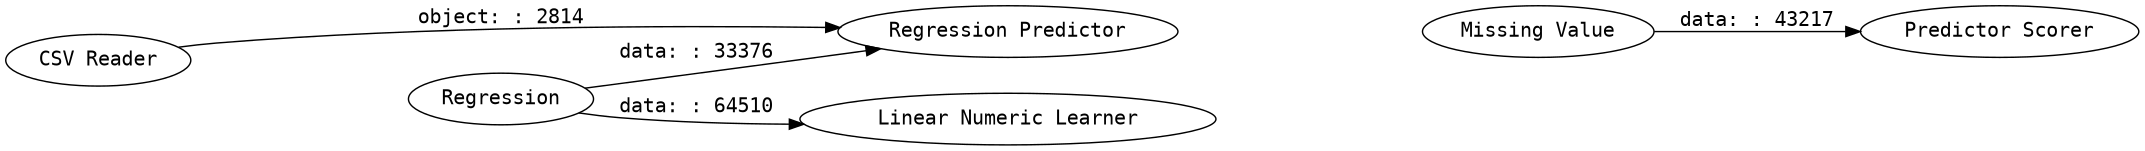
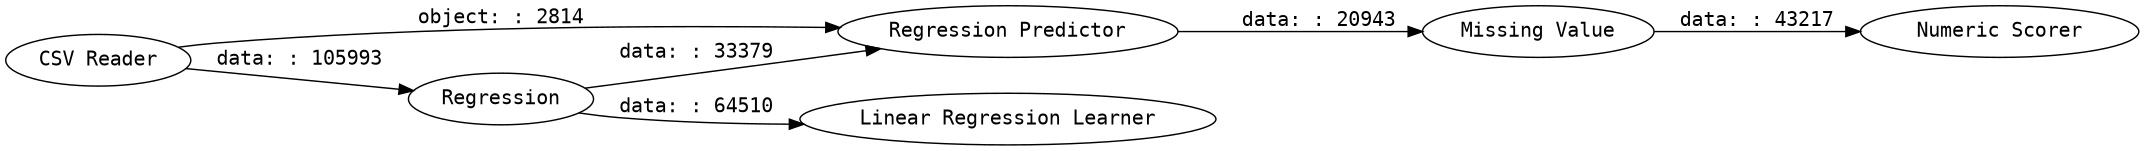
none -> (1293, 32)
(2000, 32) -> (2000, 32)
(697, 52) -> (697, 52)
none -> (292, 79)
(1008, 119) -> (1008, 119)
